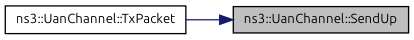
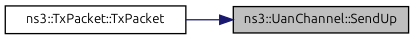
(96, 20) -> (96, 20)
